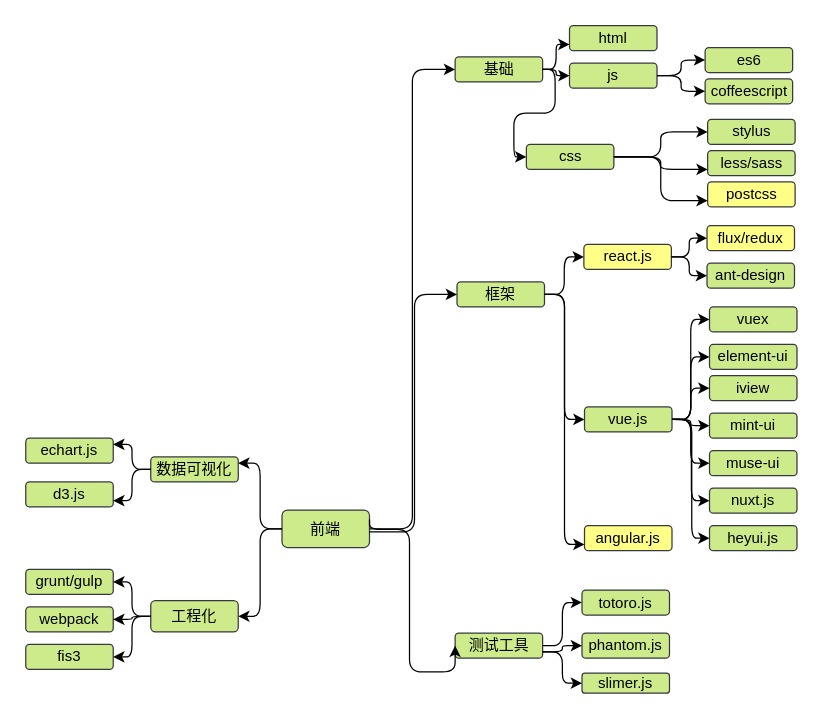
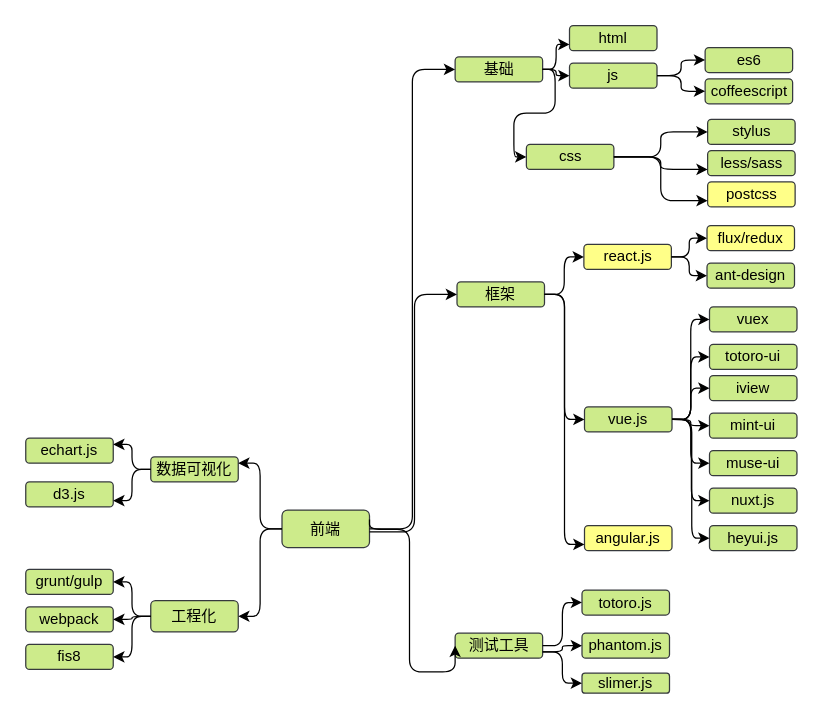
(753, 357) -> (753, 357)
(69, 657) -> (69, 657)
